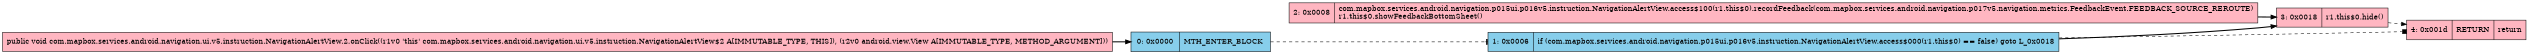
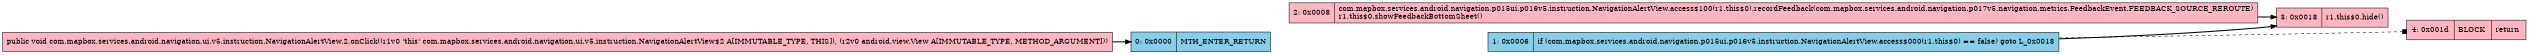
(2395, 23) -> none
(2473, 30) -> (2472, 30)
(1223, 42) -> (1223, 42)
(1378, 42) -> none
